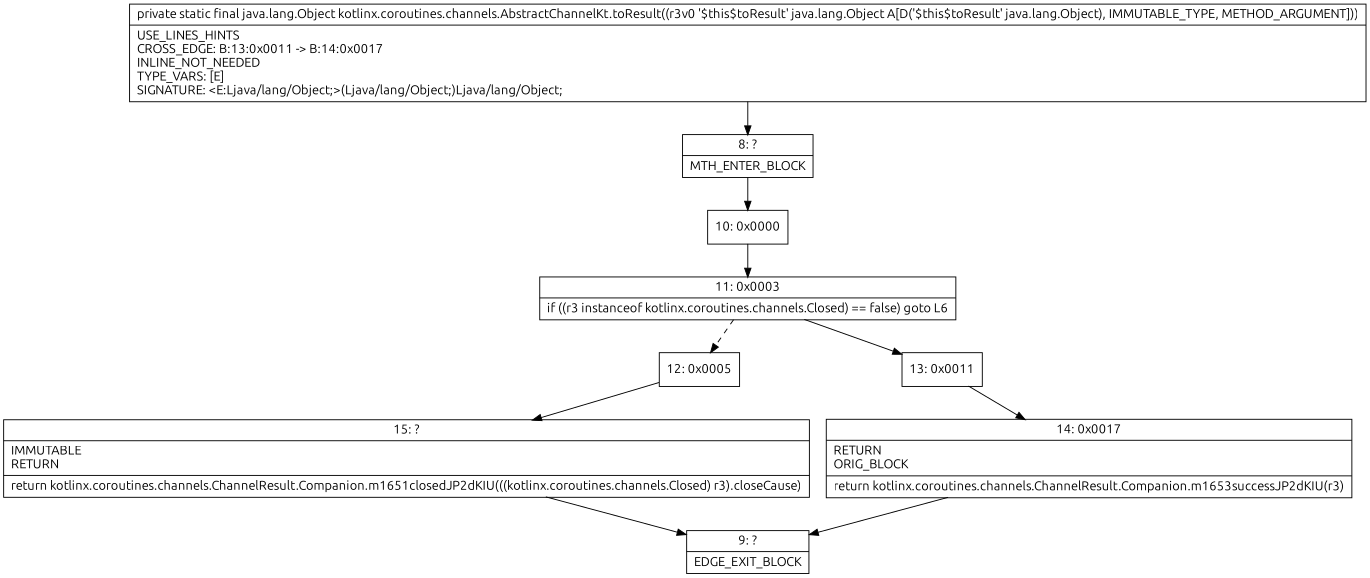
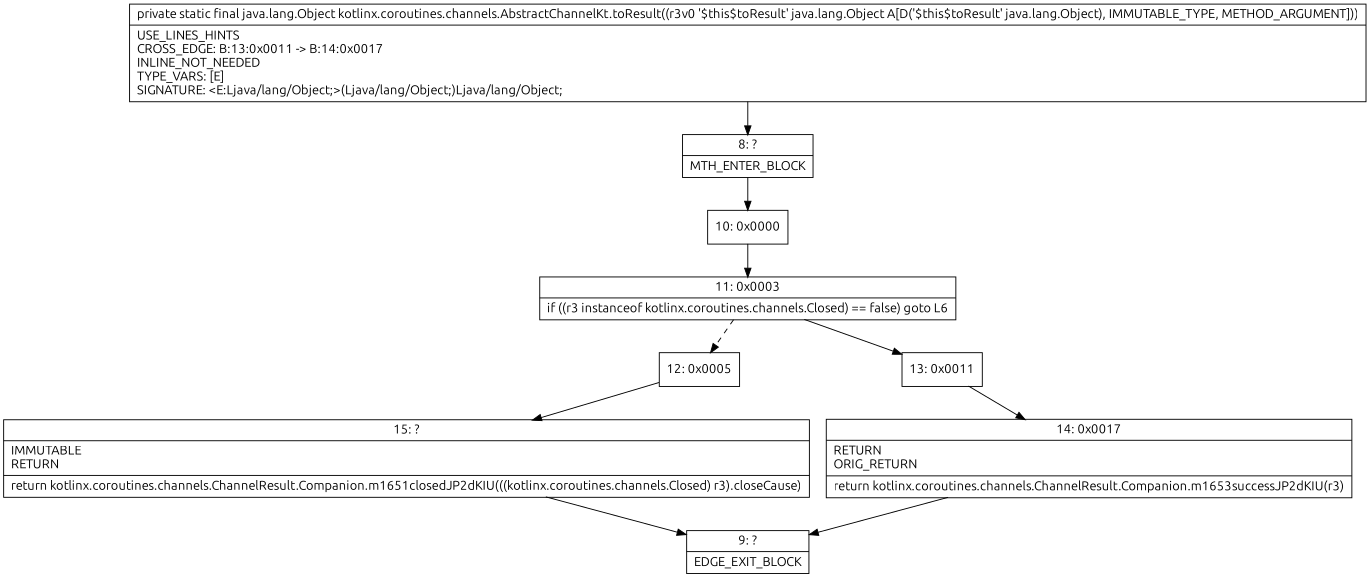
(871, 464) -> (876, 464)
